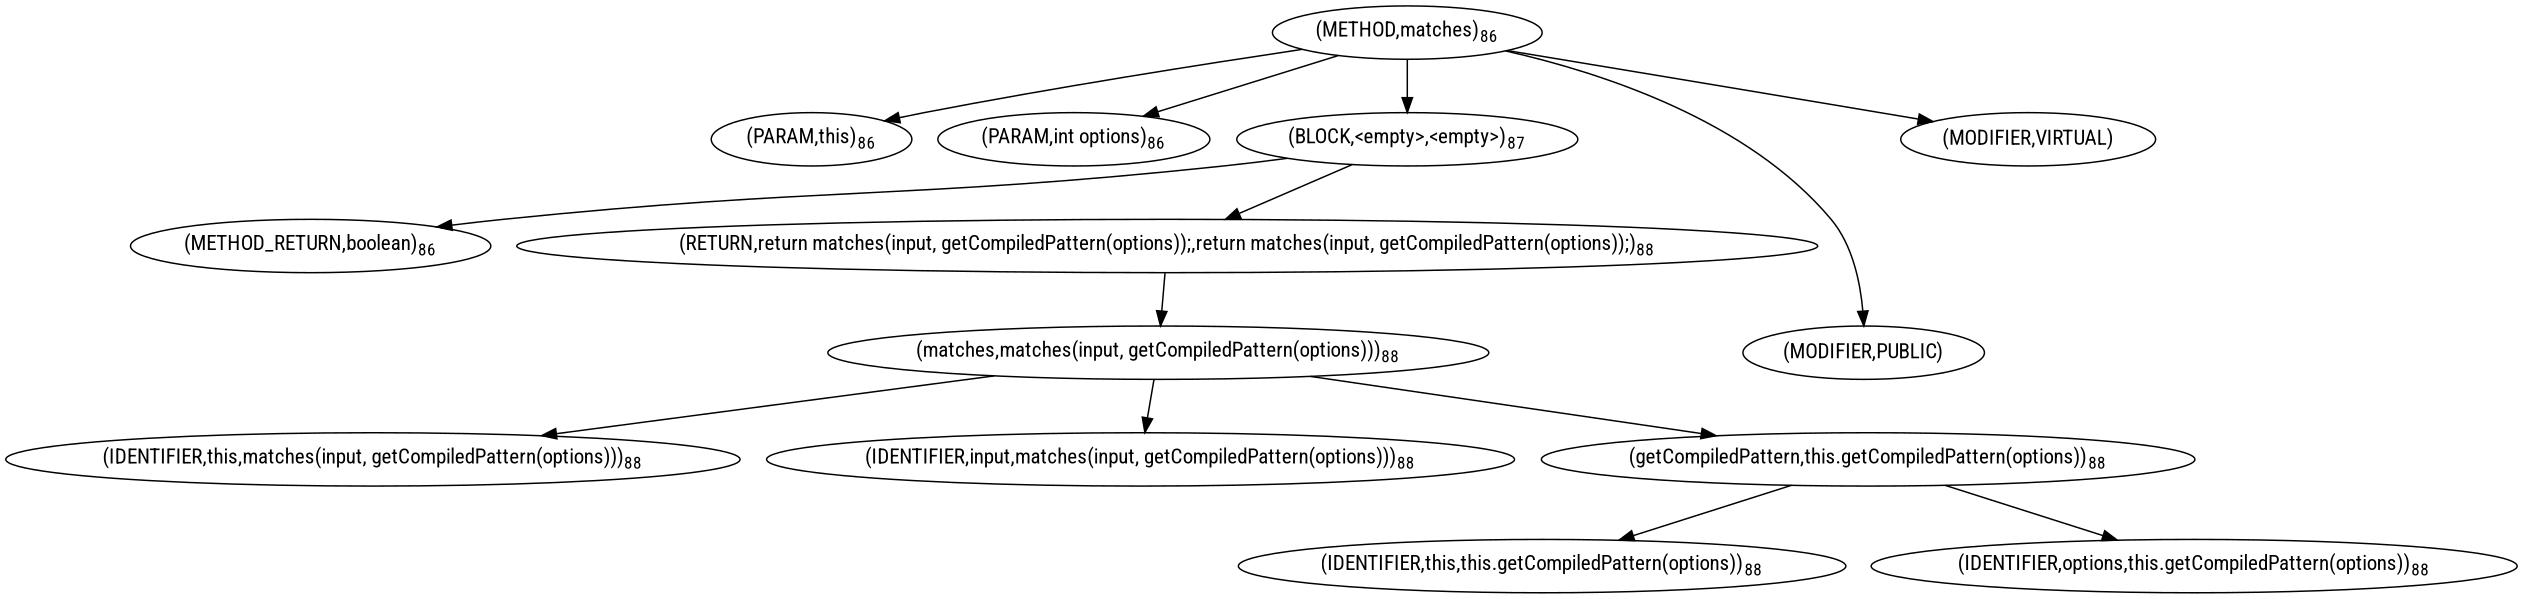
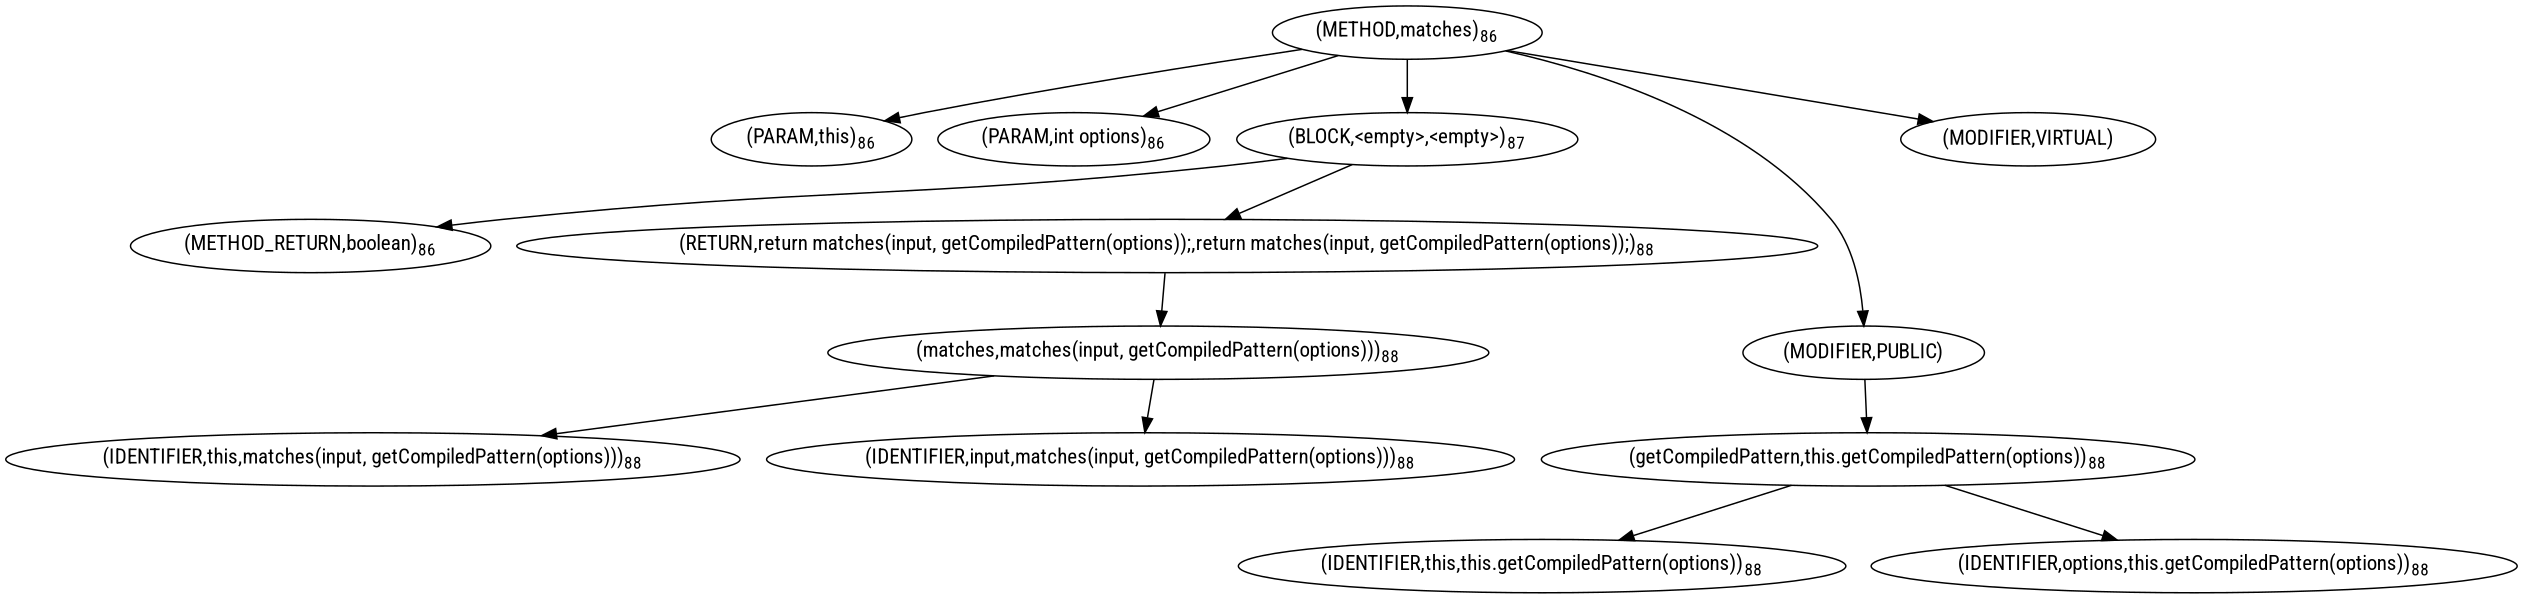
(1506, 405) -> (1866, 399)
